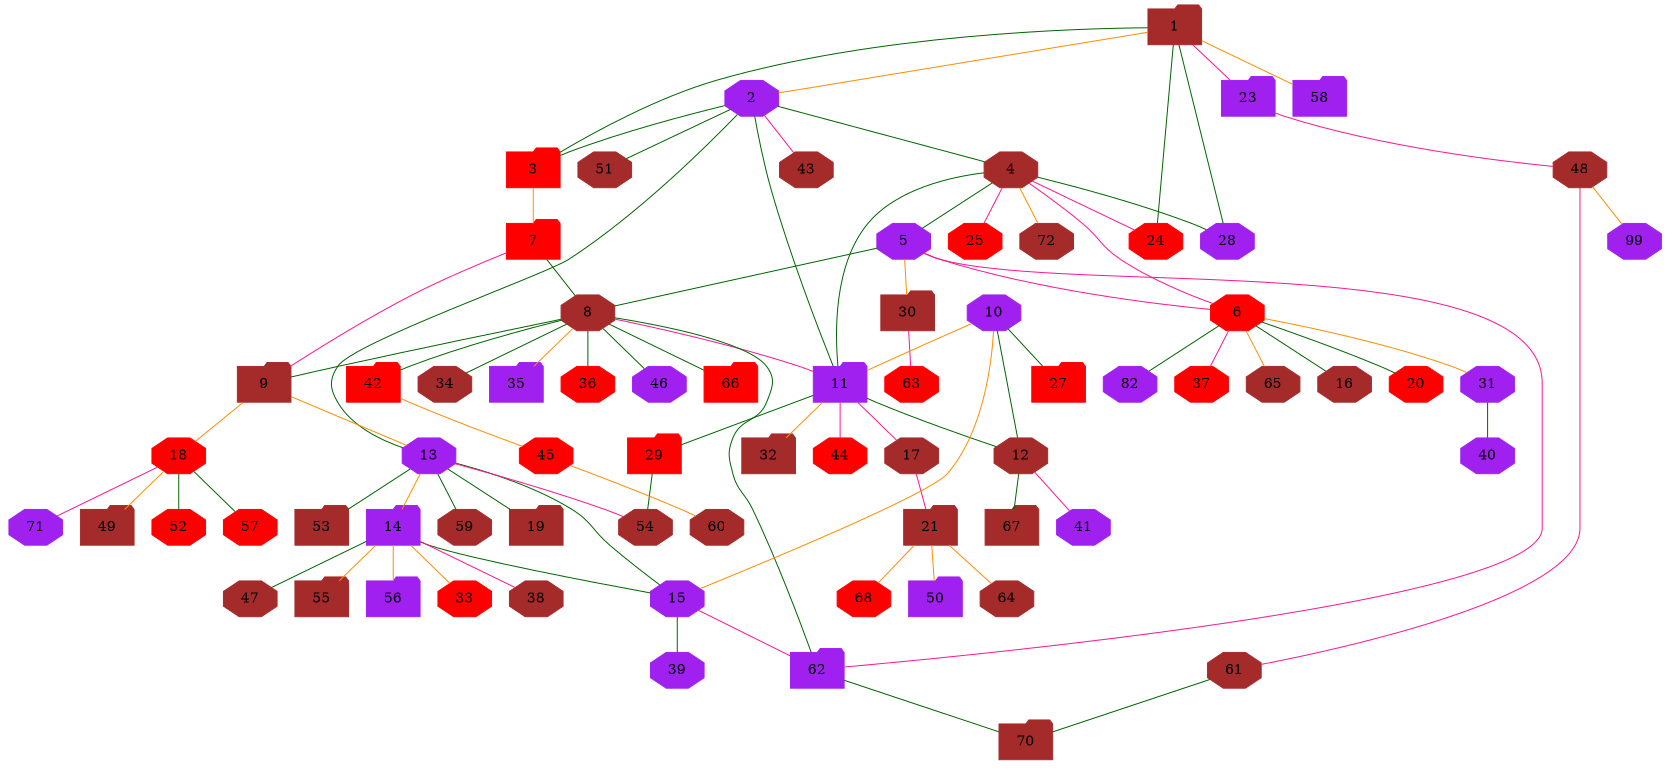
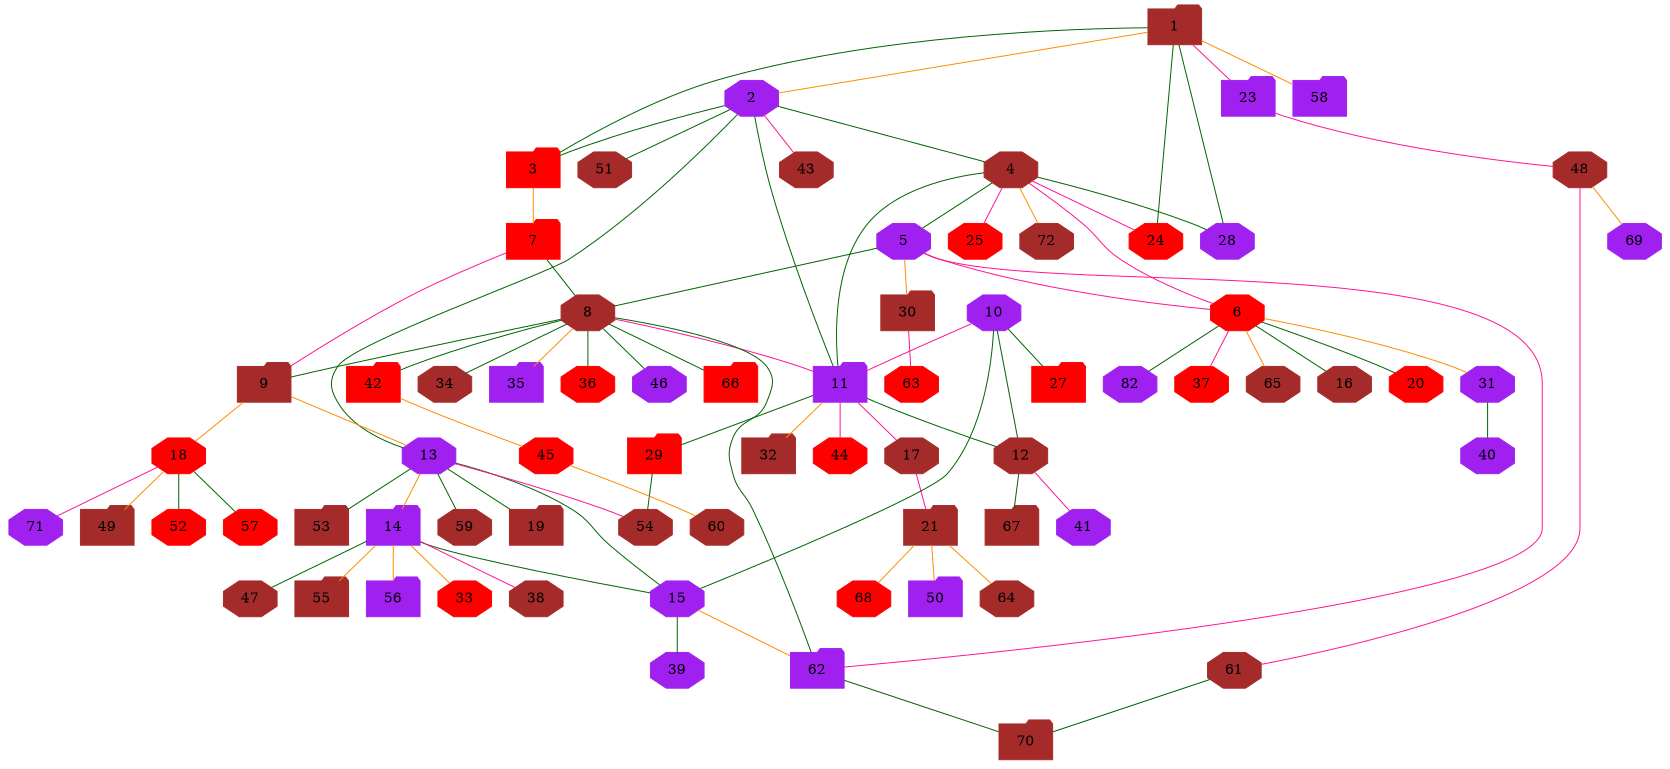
(1635, 241) -> (1635, 241)
(919, 347) -> (919, 347)
(895, 504) -> (895, 504)
(744, 633) -> (744, 633)
